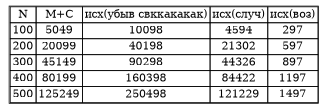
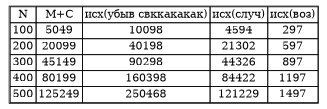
(146, 94) -> (146, 94)
